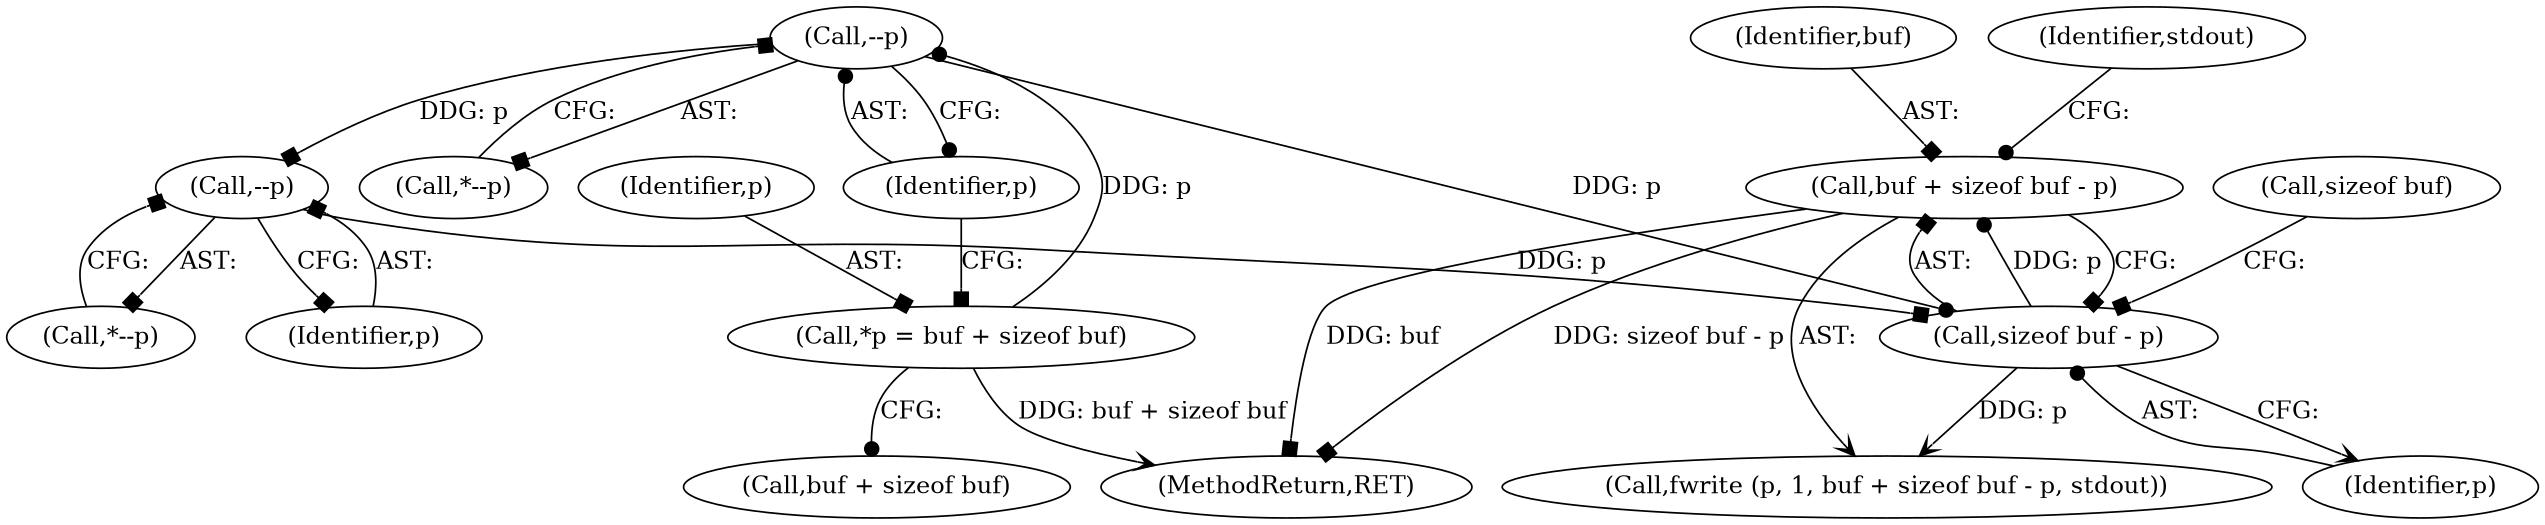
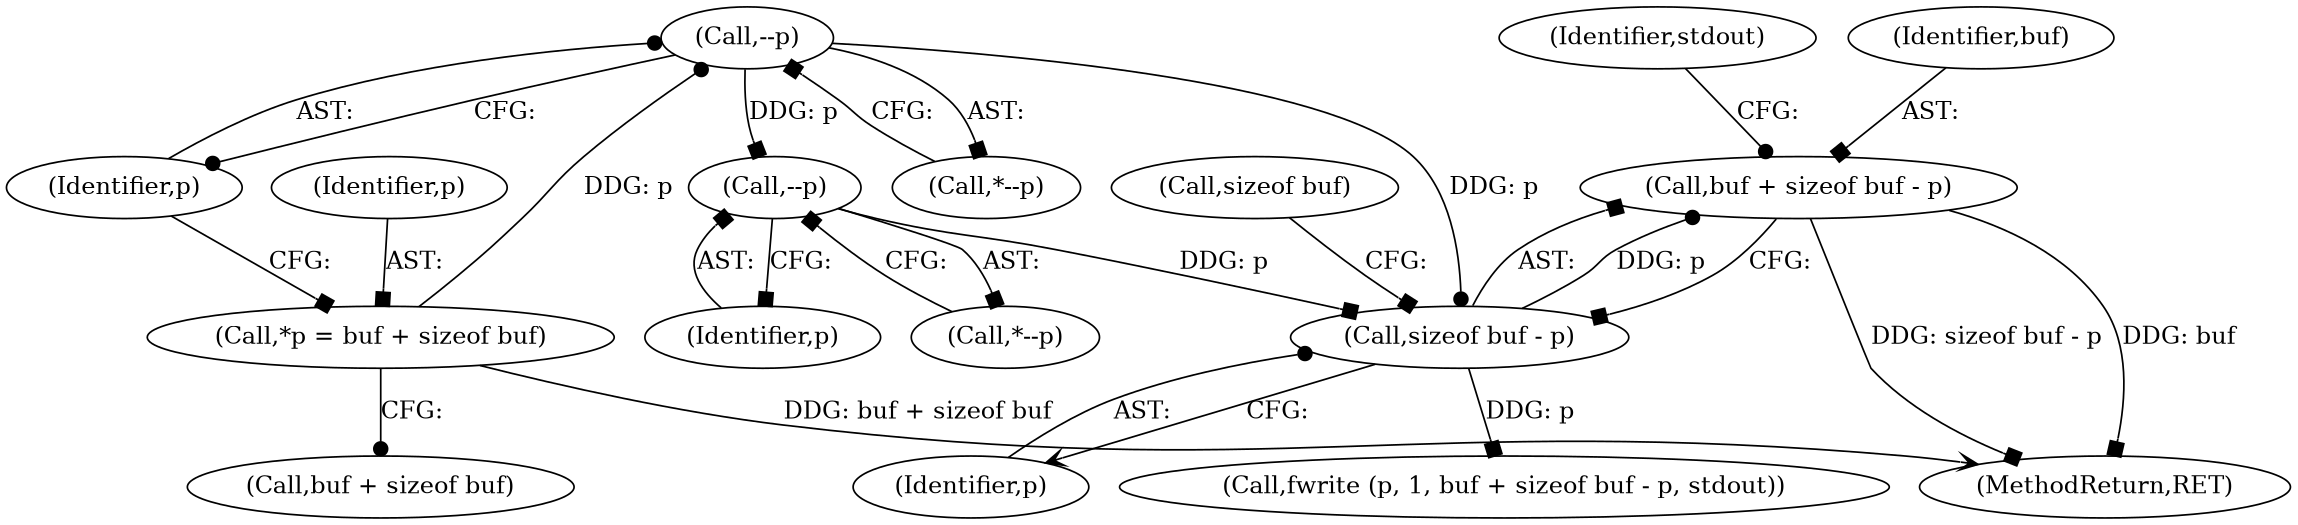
(1796, 315) -> none
(1975, 406) -> (1480, 404)
